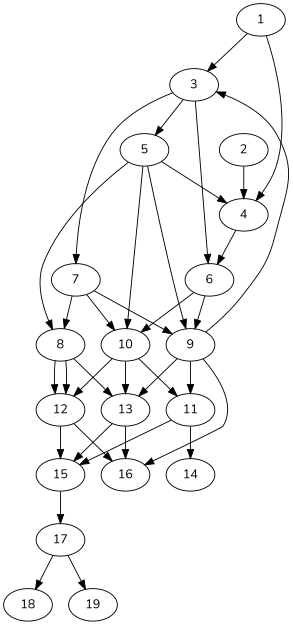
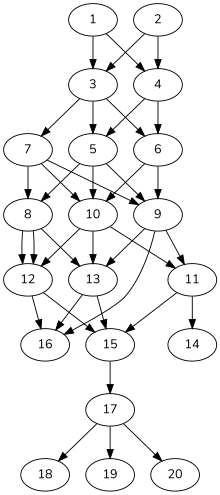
(190, 180) -> (130, 113)
(282, 211) -> (130, 48)
none -> (175, 475)
